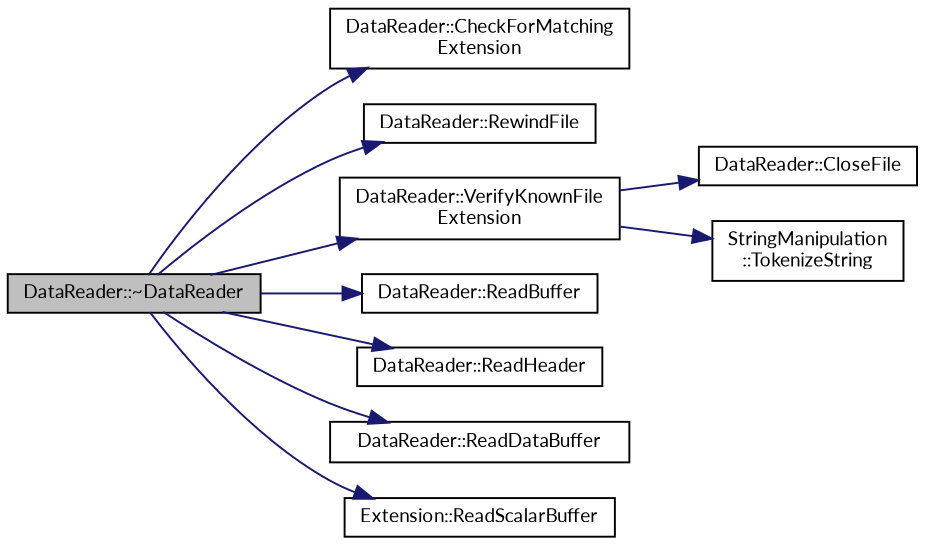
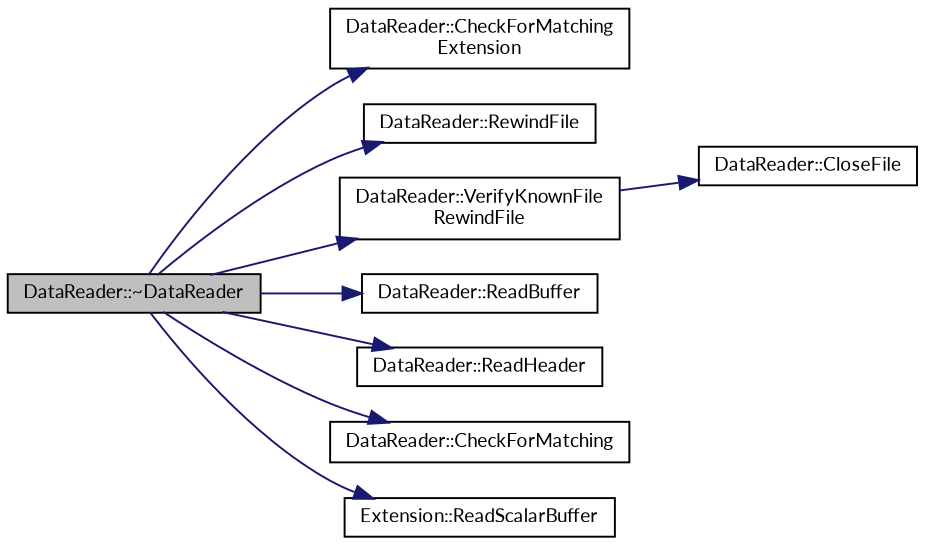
(480, 208) -> (480, 208)
(808, 251) -> none
(480, 442) -> (480, 442)
